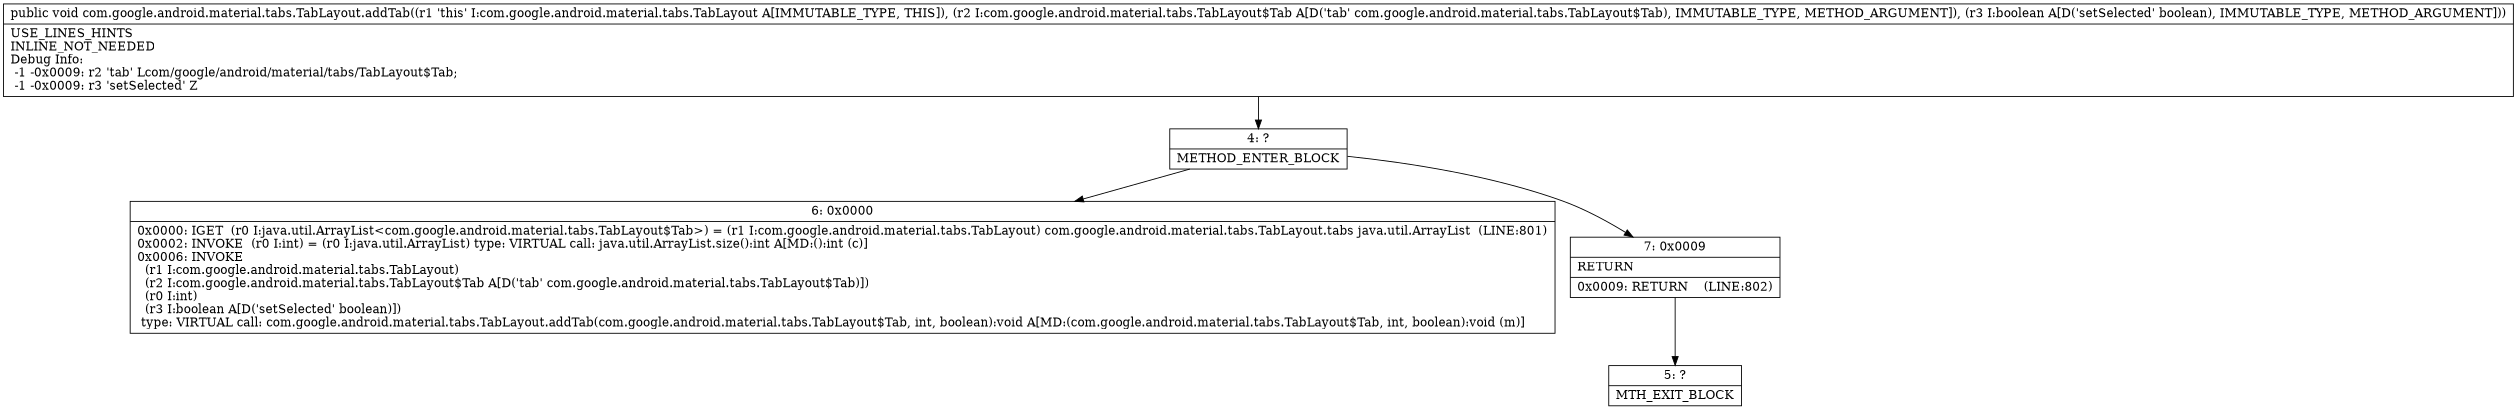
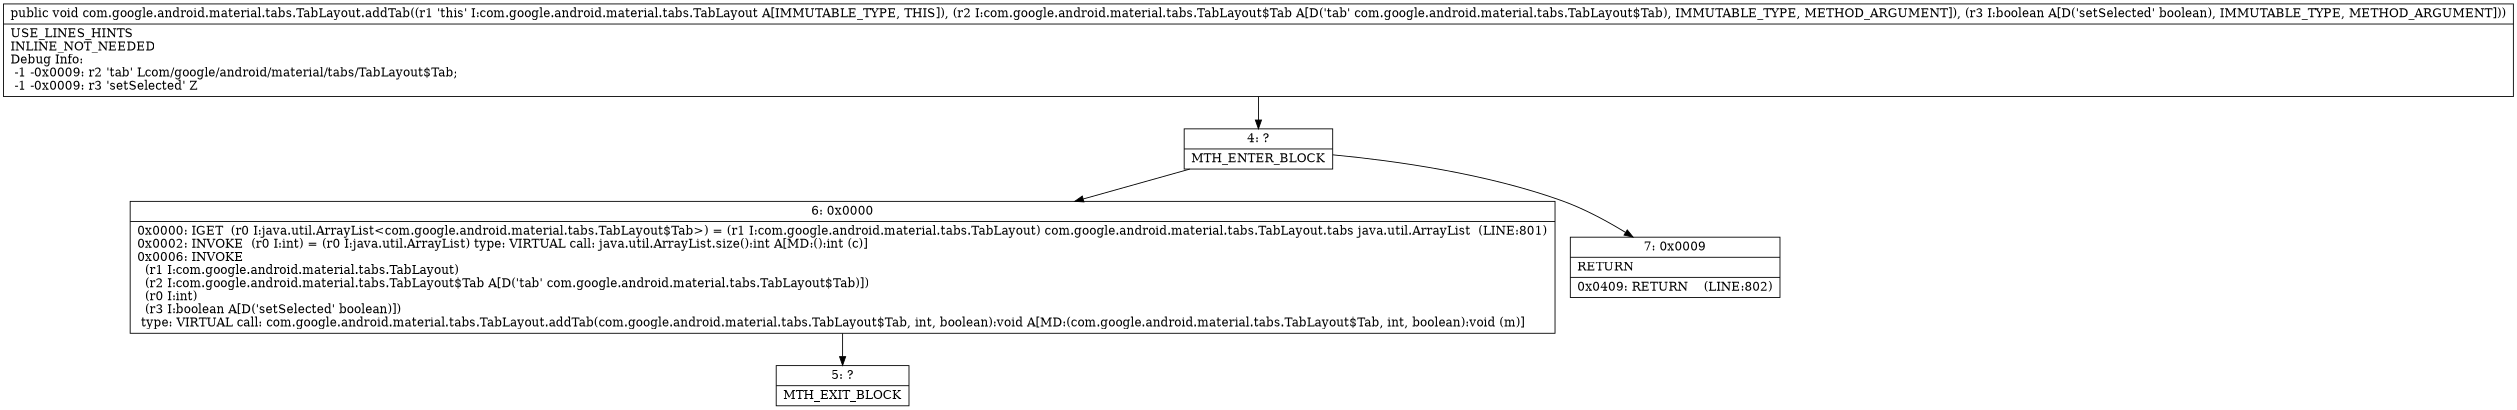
(1258, 159) -> (1258, 159)
(1675, 287) -> (1675, 287)
(1675, 327) -> (843, 345)
